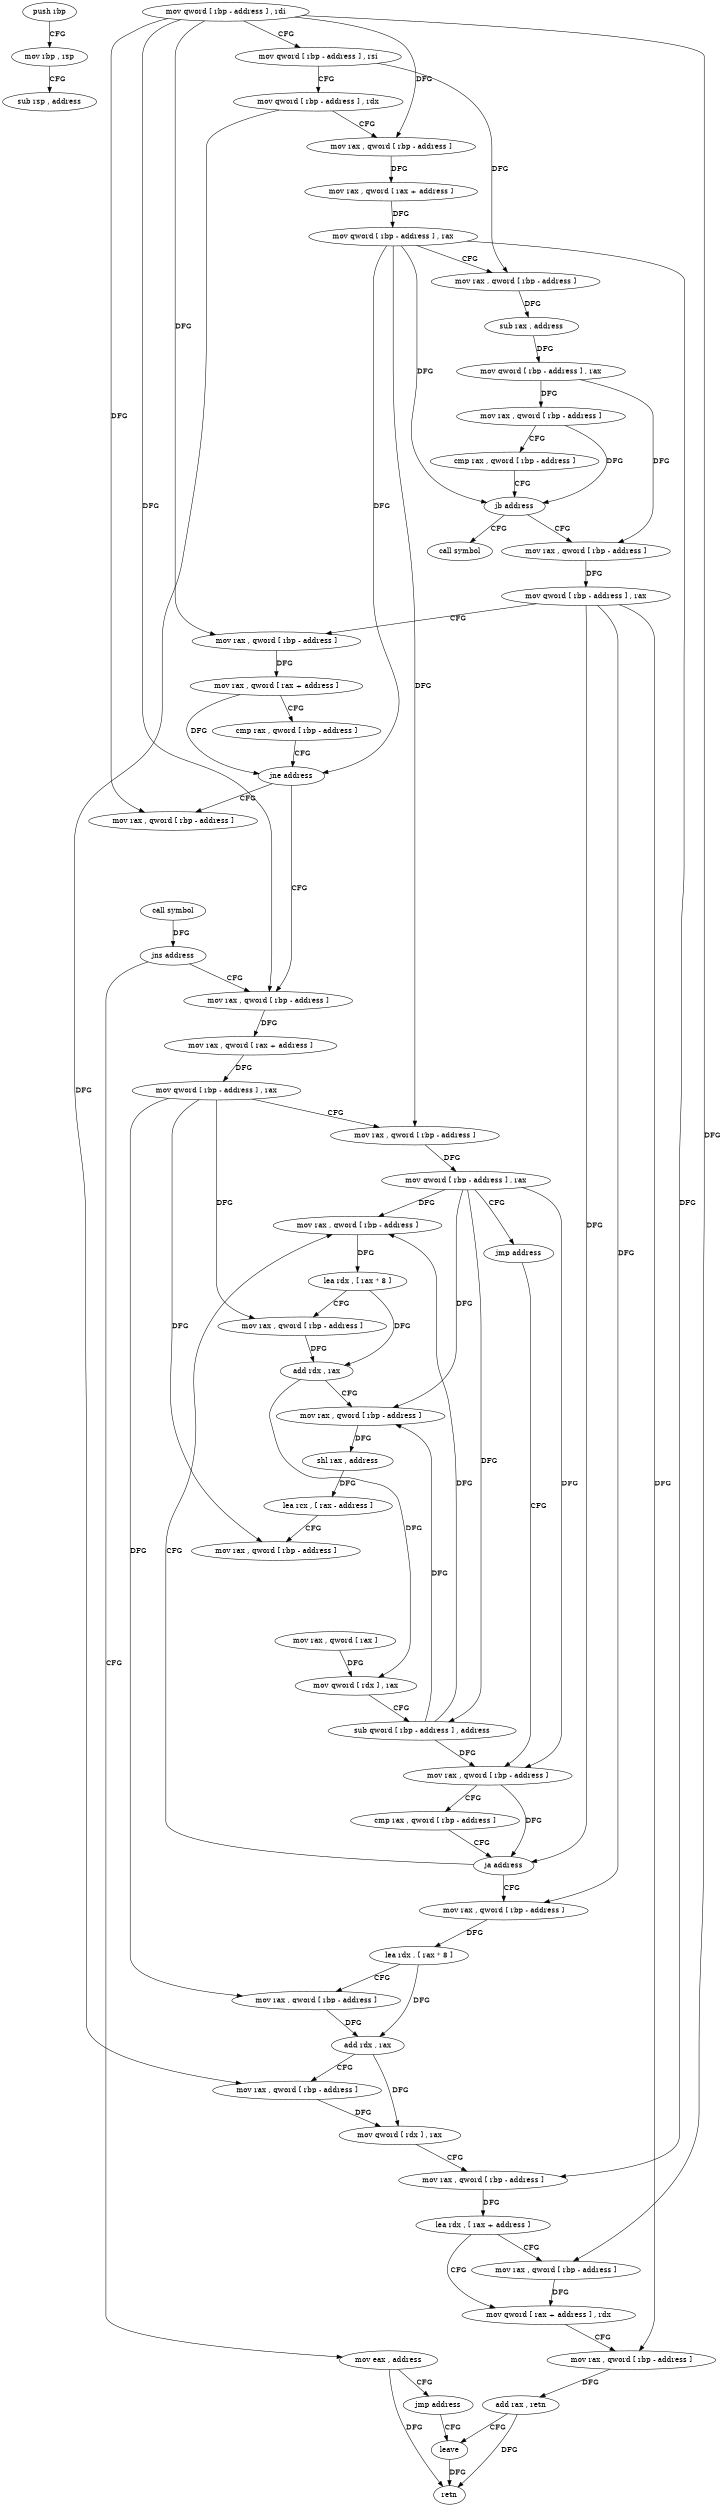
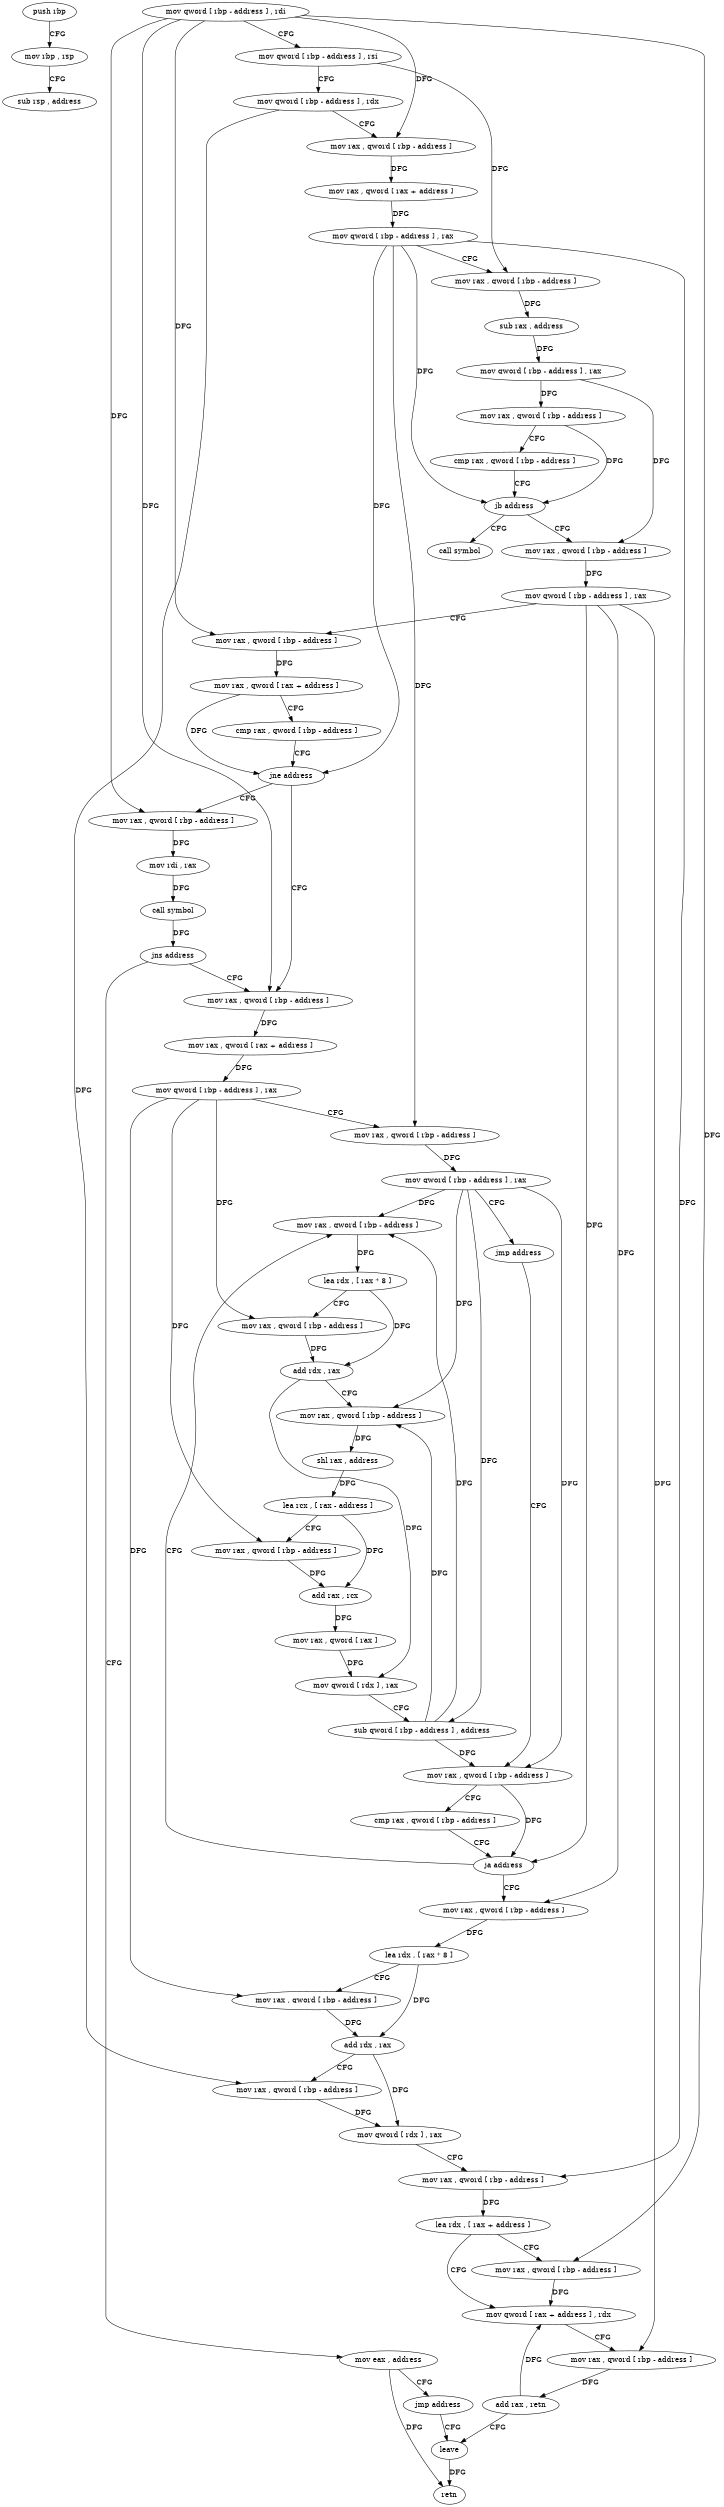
none -> (173, 866)
none -> (335, 1596)
(493, 2452) -> (523, 2361)
